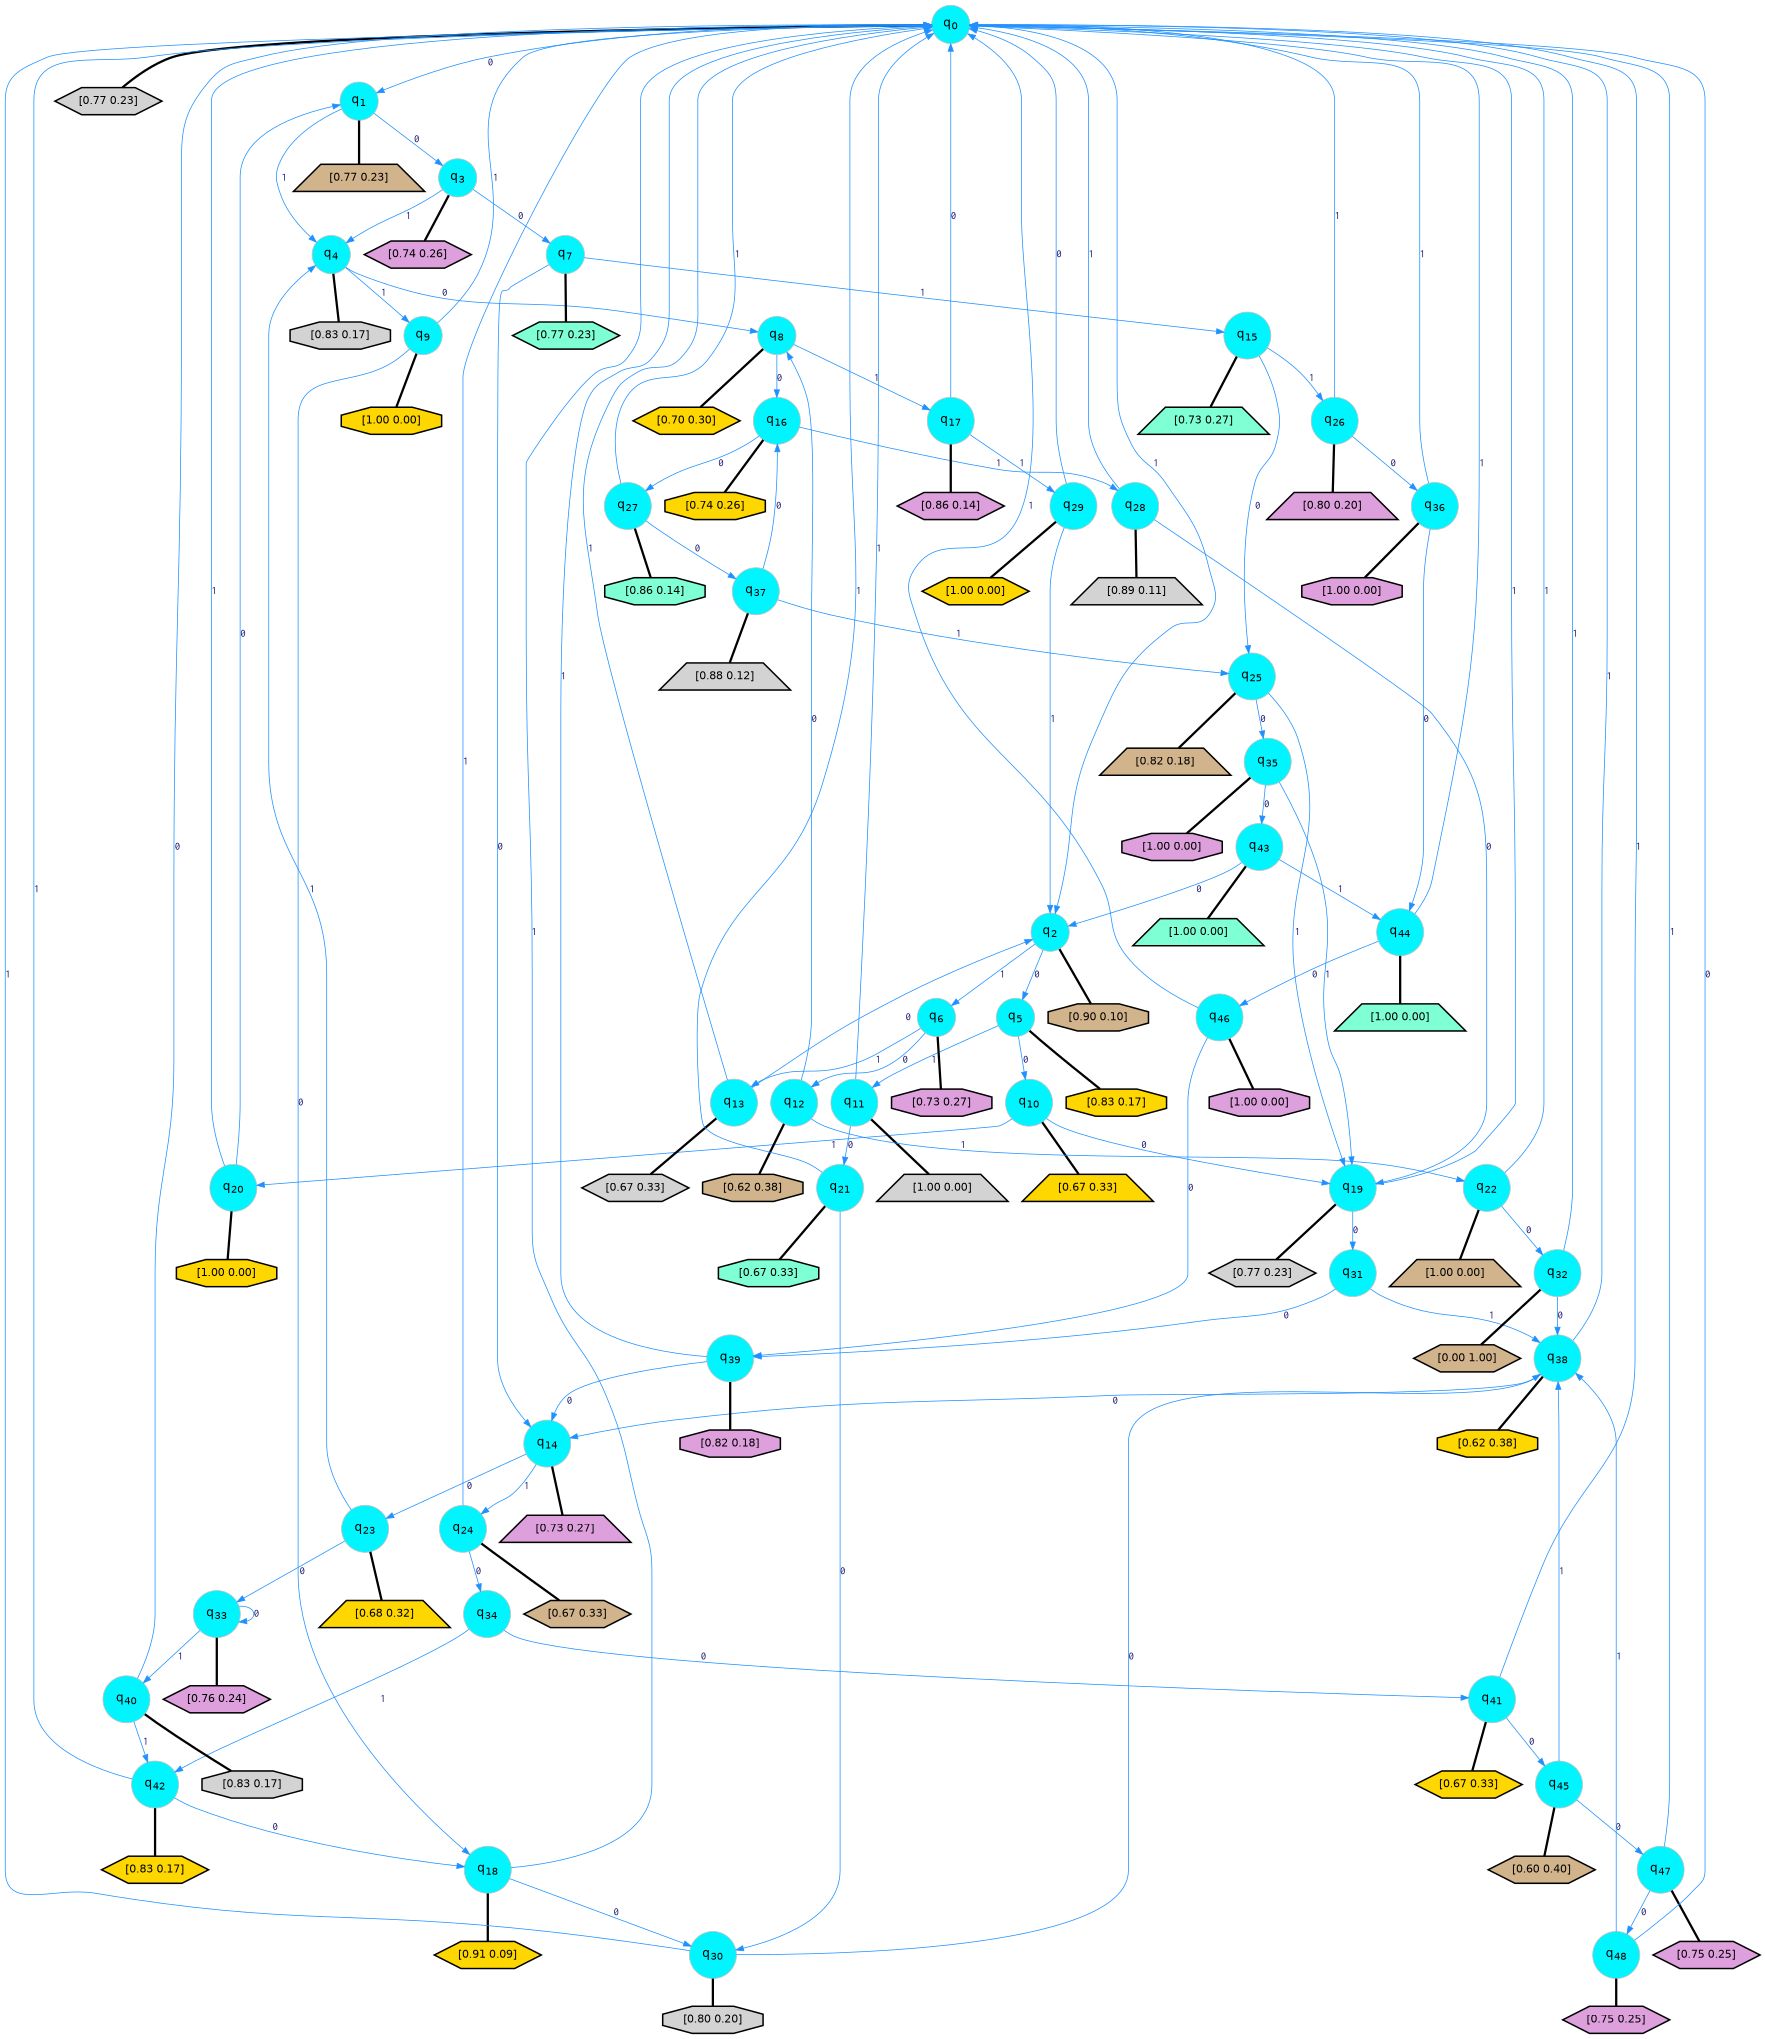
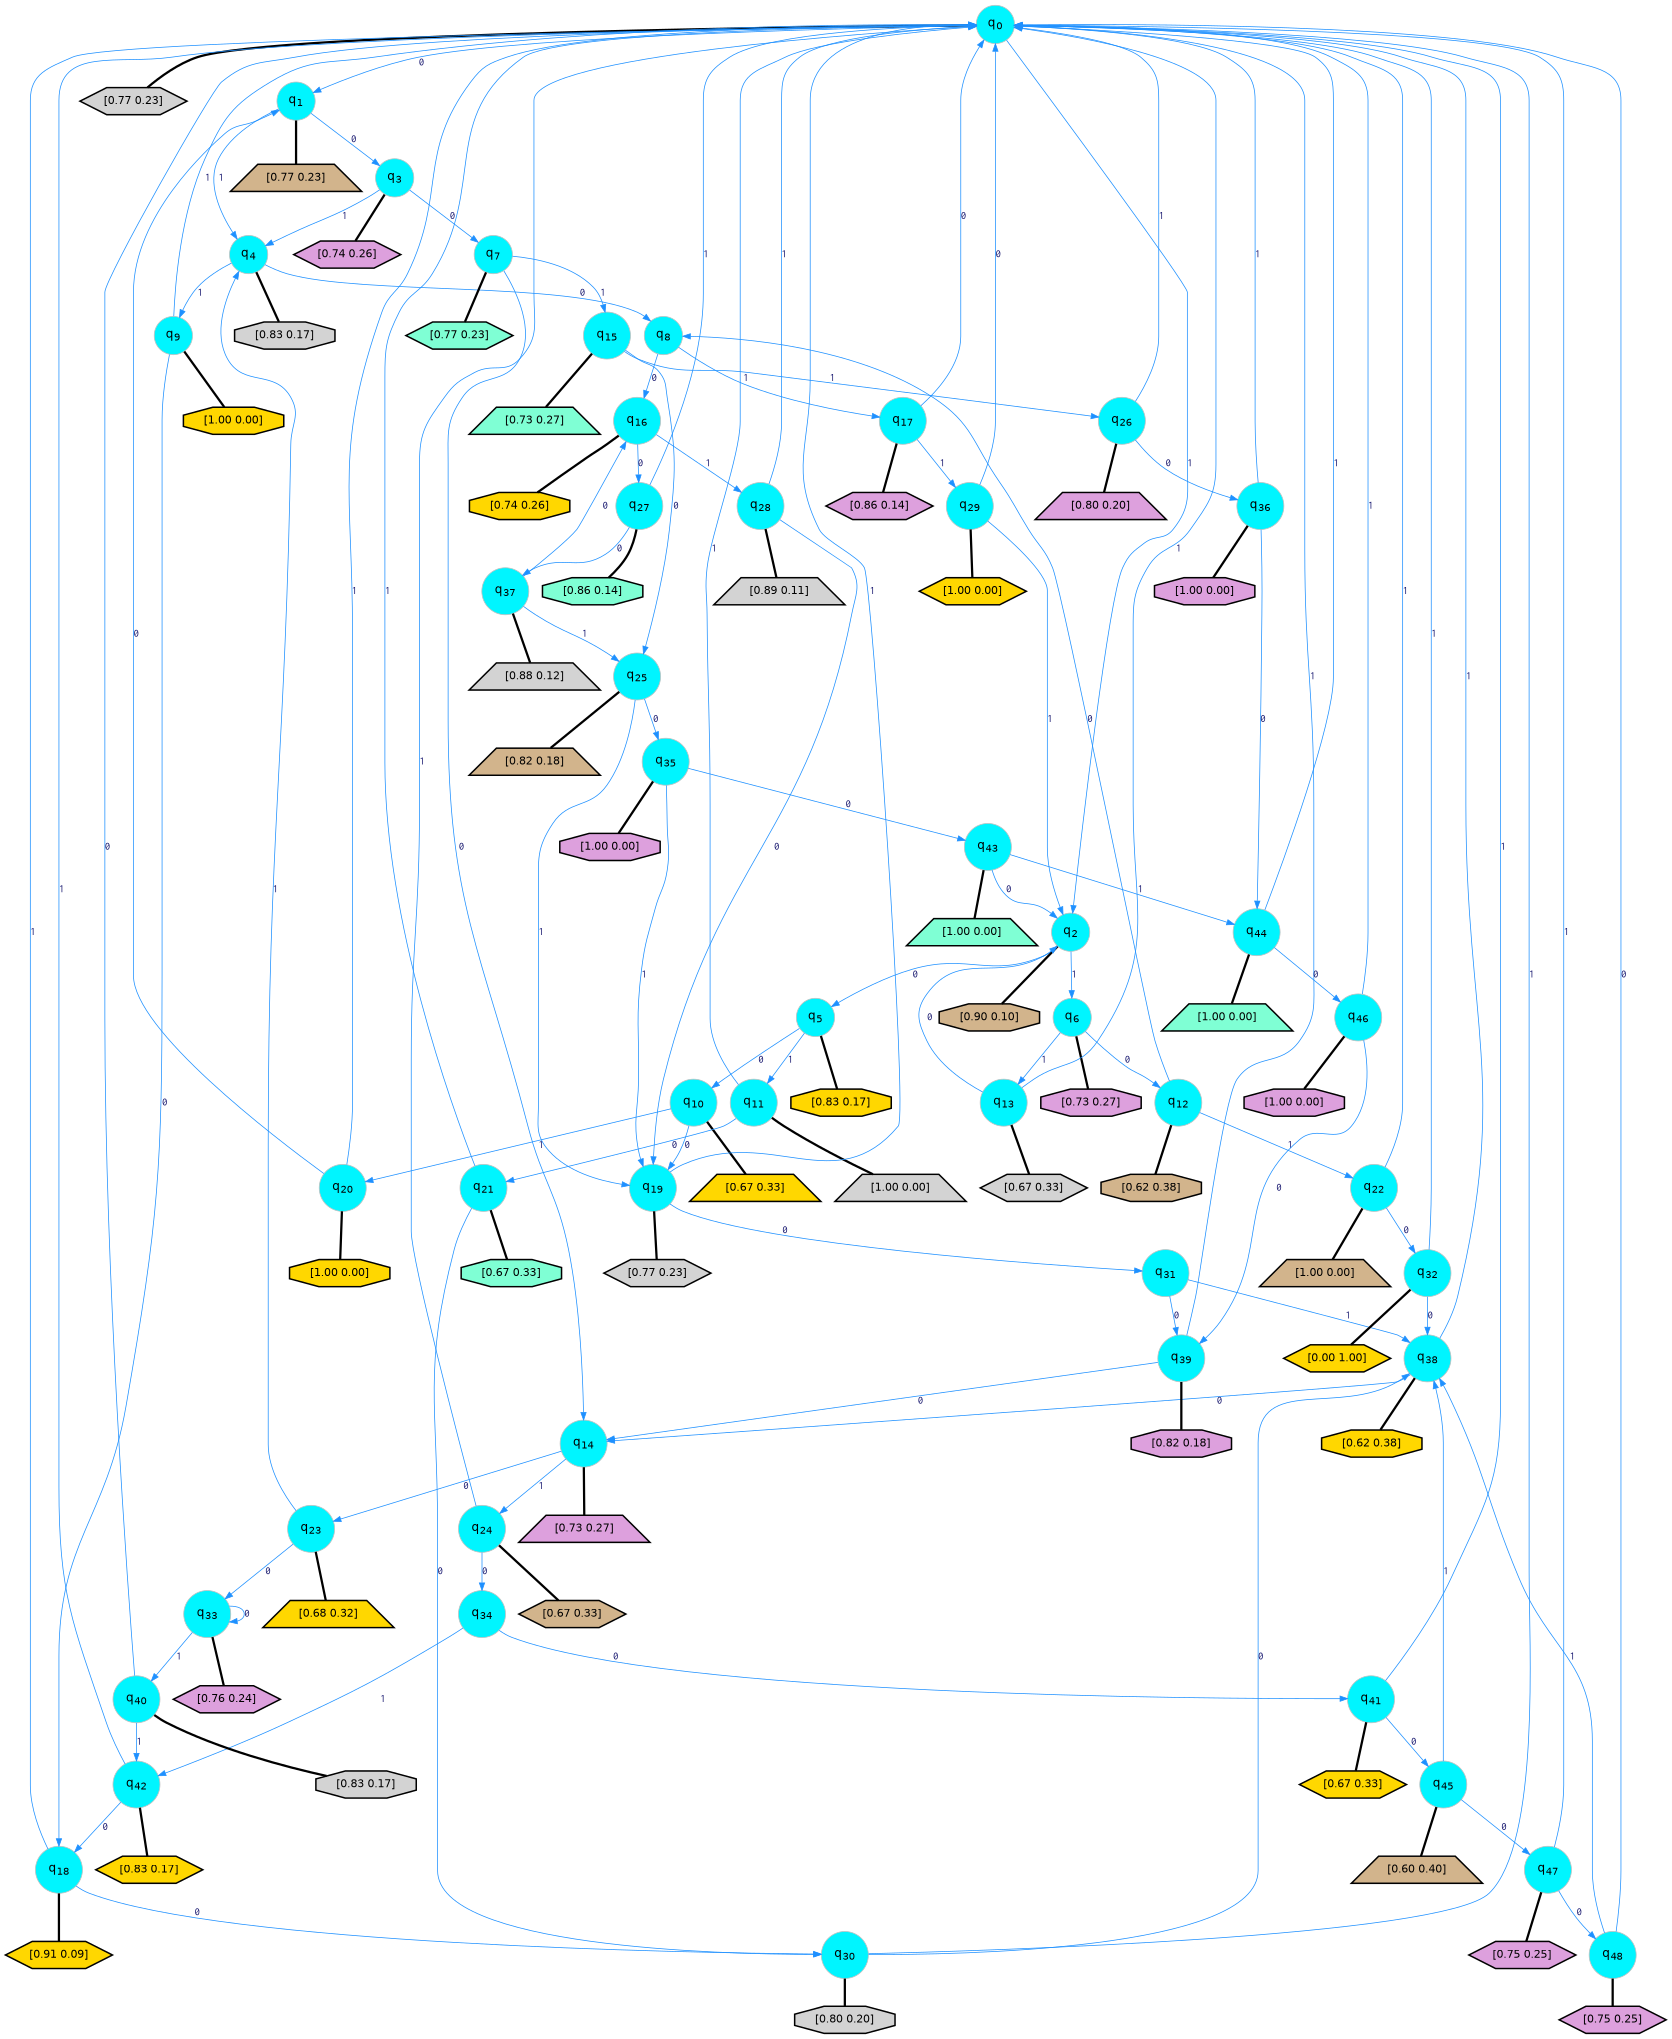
(687, 421) -> none
(1467, 1358) -> (1337, 1358)
(1542, 1870) -> (1417, 1870)
